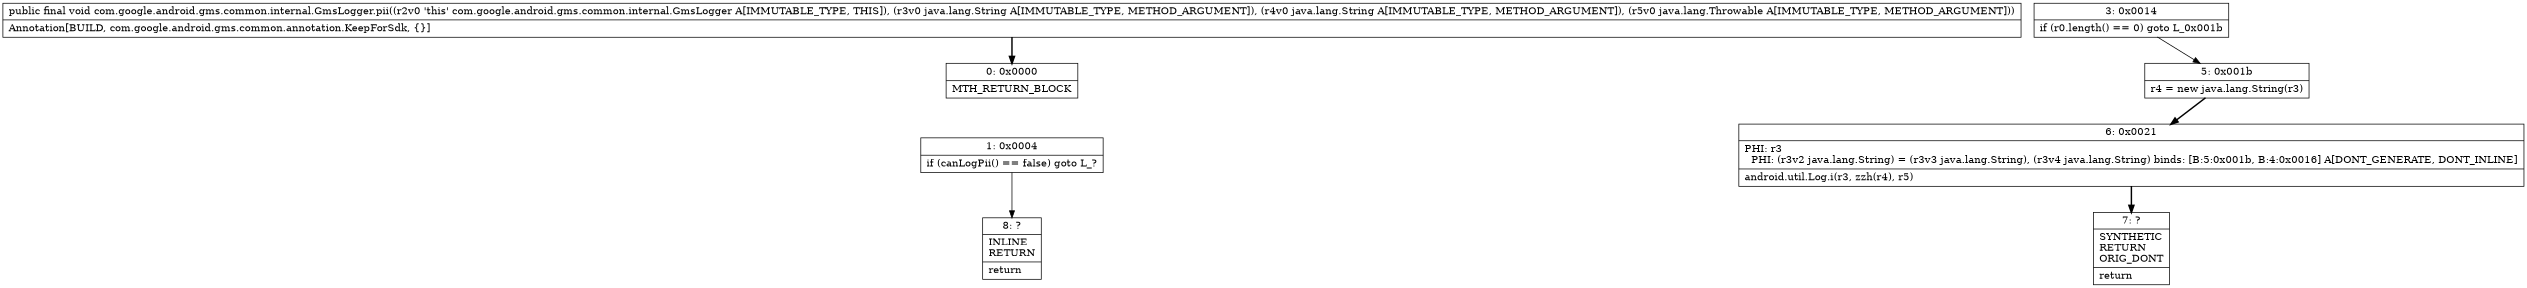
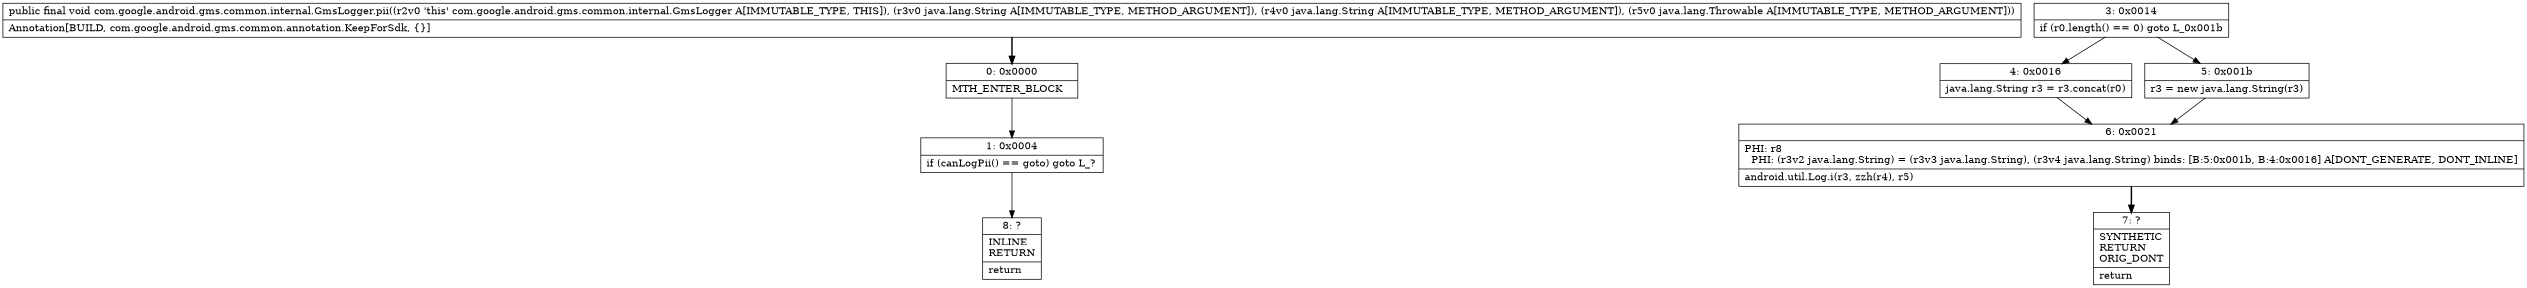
none -> (2036, 81)
(1012, 89) -> (1008, 89)
(2227, 89) -> (2227, 89)
(2191, 109) -> (2191, 109)
none -> (1012, 114)
(1765, 149) -> (1765, 149)
(1012, 164) -> (1011, 164)
